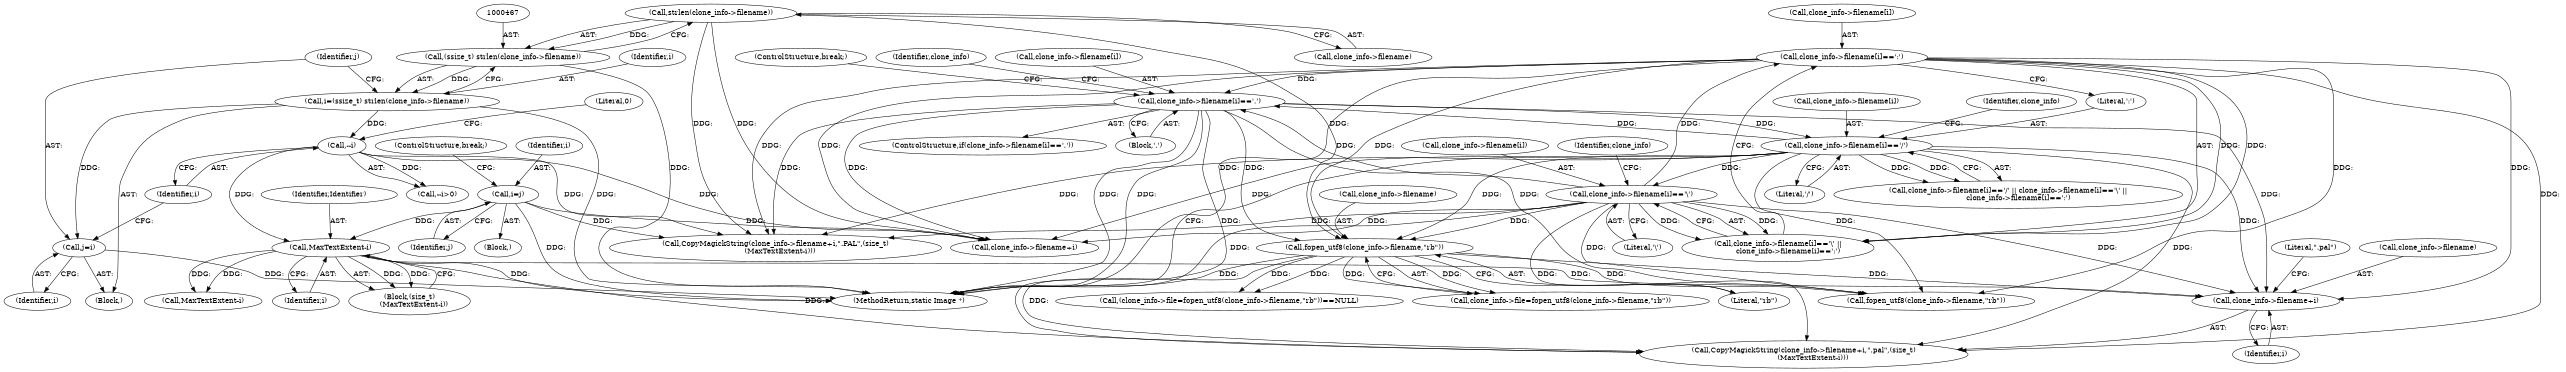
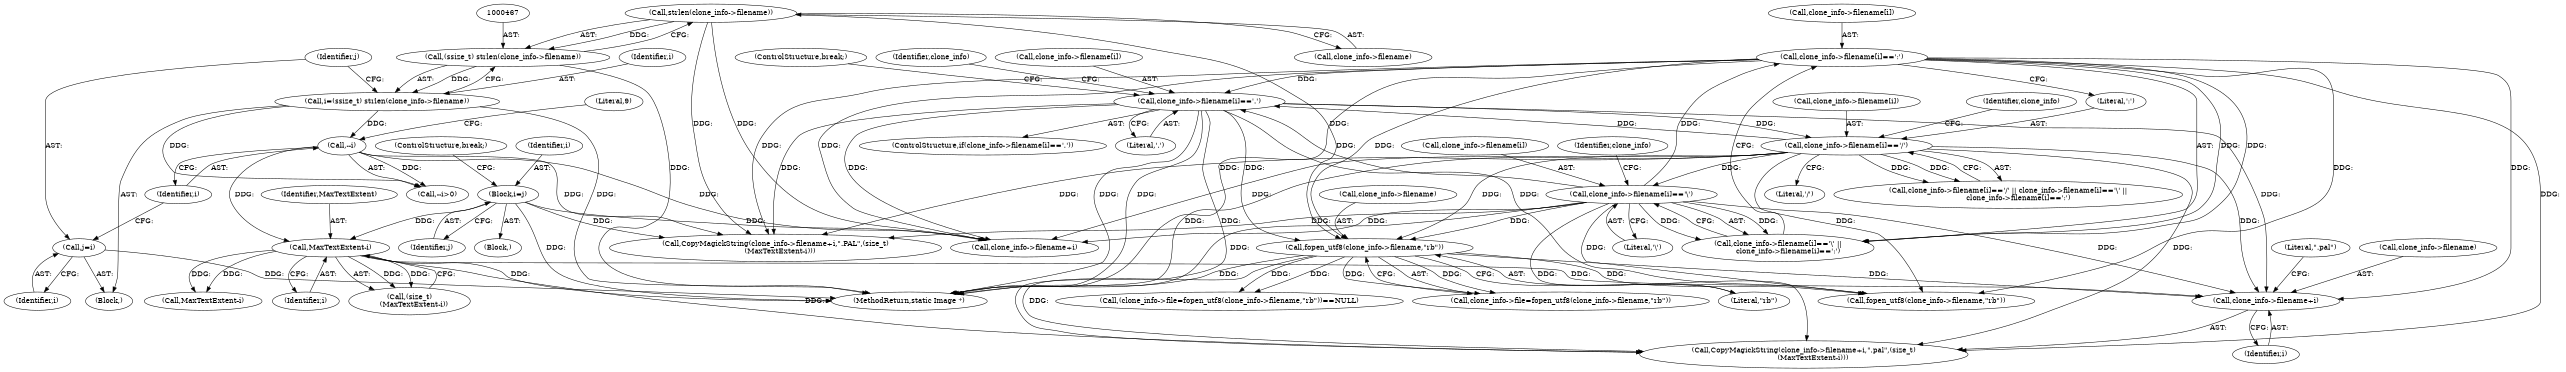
(614, 102) -> (614, 102)
(132, 114) -> (213, 177)
(1146, 146) -> (1146, 146)
(1824, 174) -> none
(329, 195) -> (329, 195)
(508, 195) -> (508, 195)
(1196, 221) -> (1196, 221)
(410, 301) -> (410, 301)
